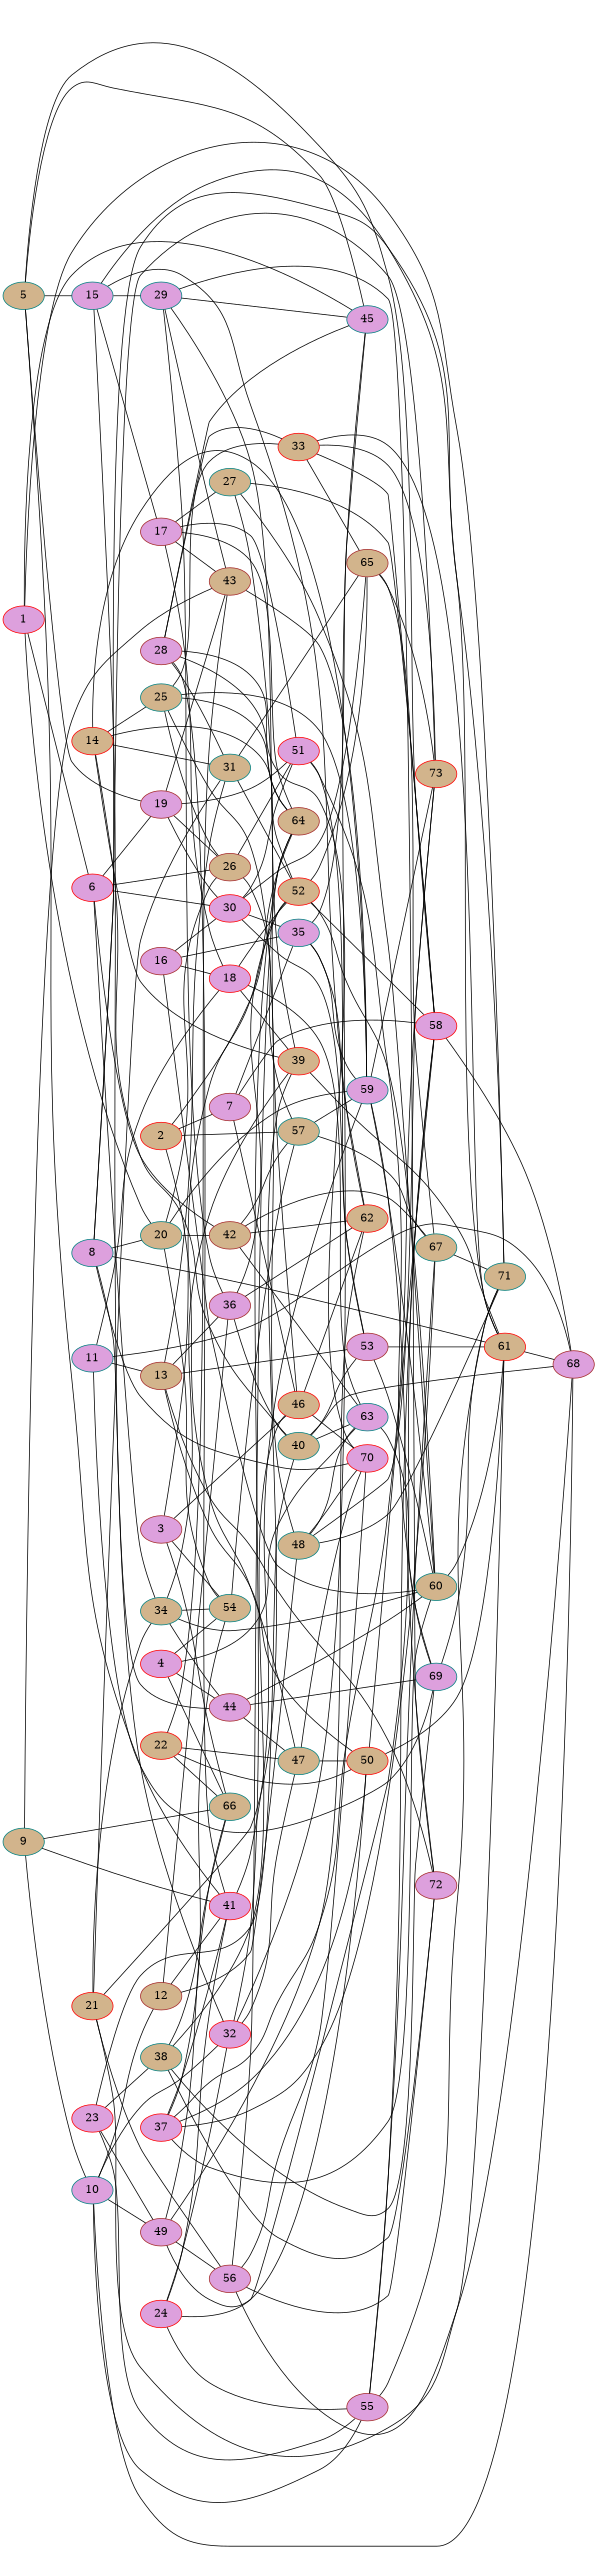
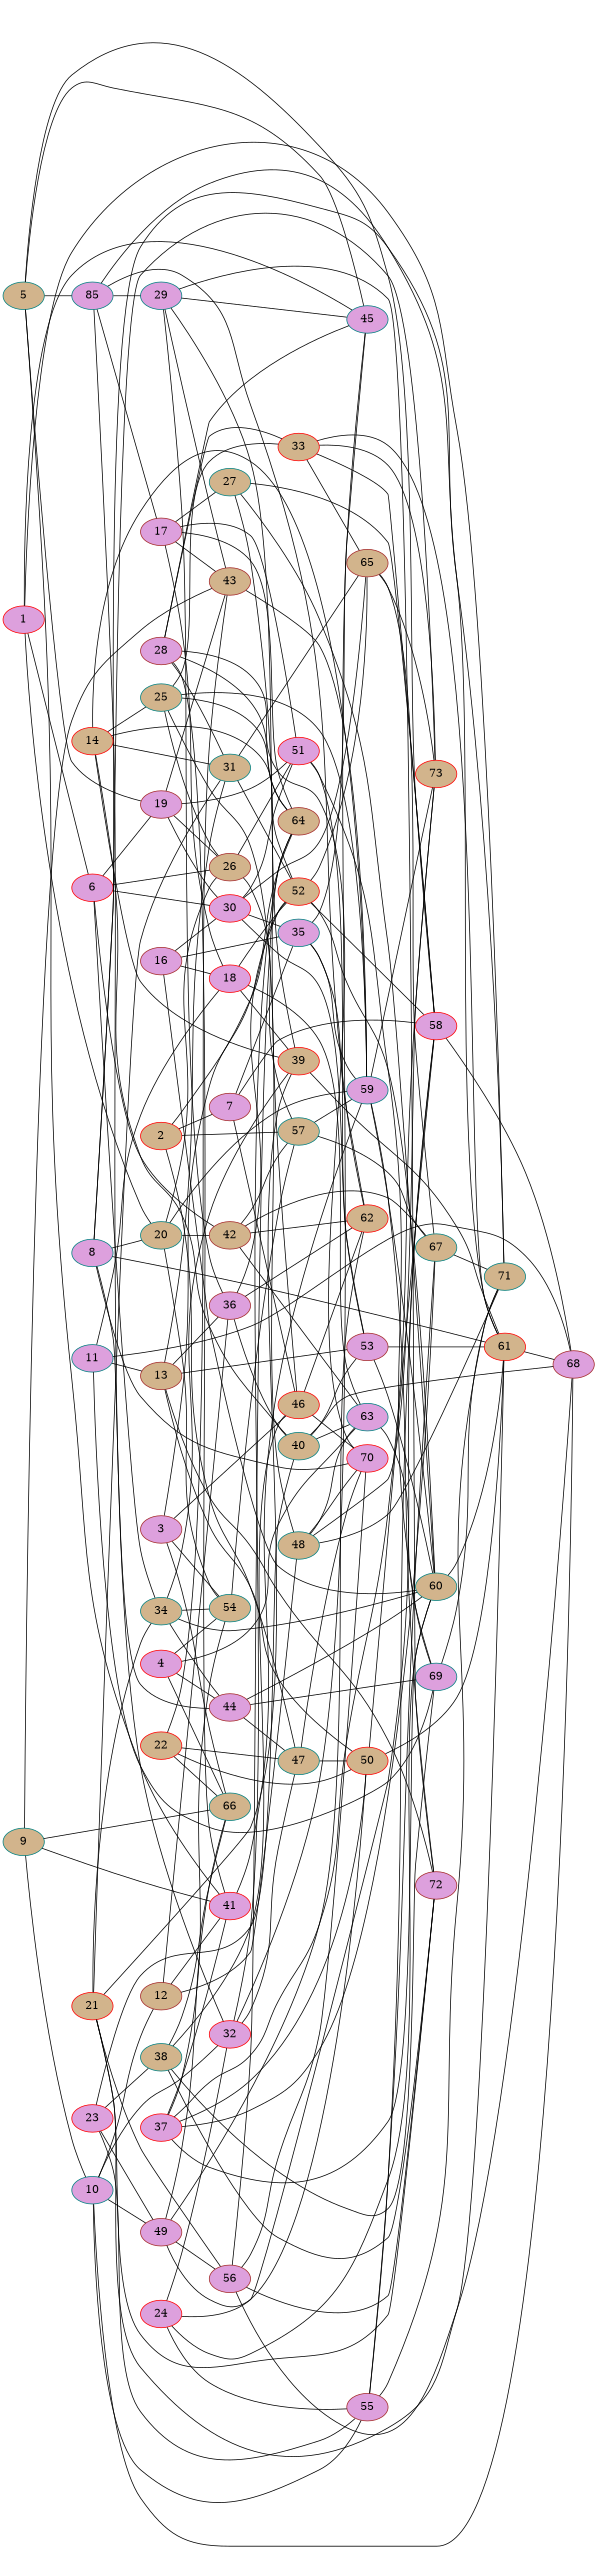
(92, 296) -> (92, 296)
(198, 2140) -> (402, 2117)
none -> (314, 2355)
